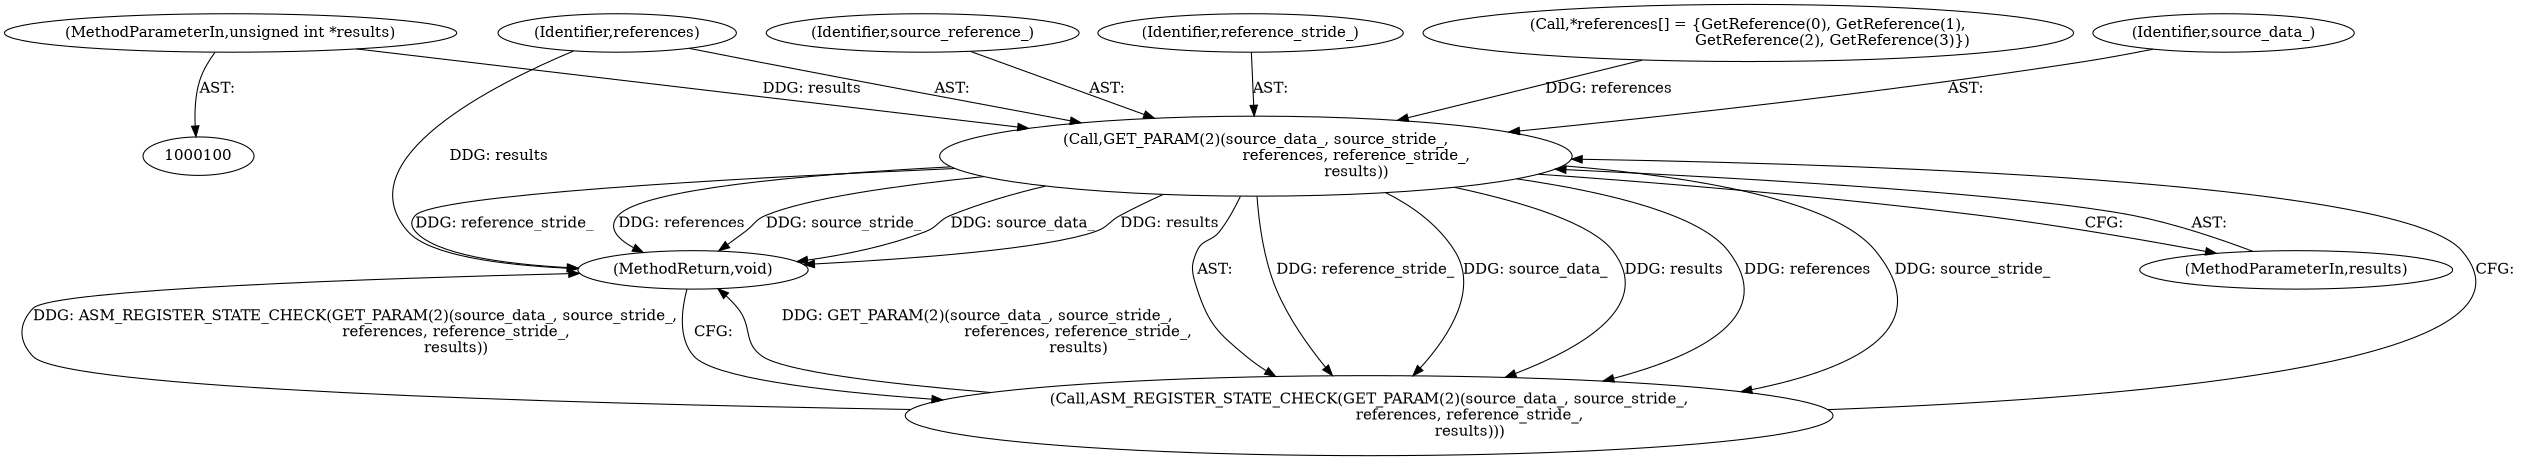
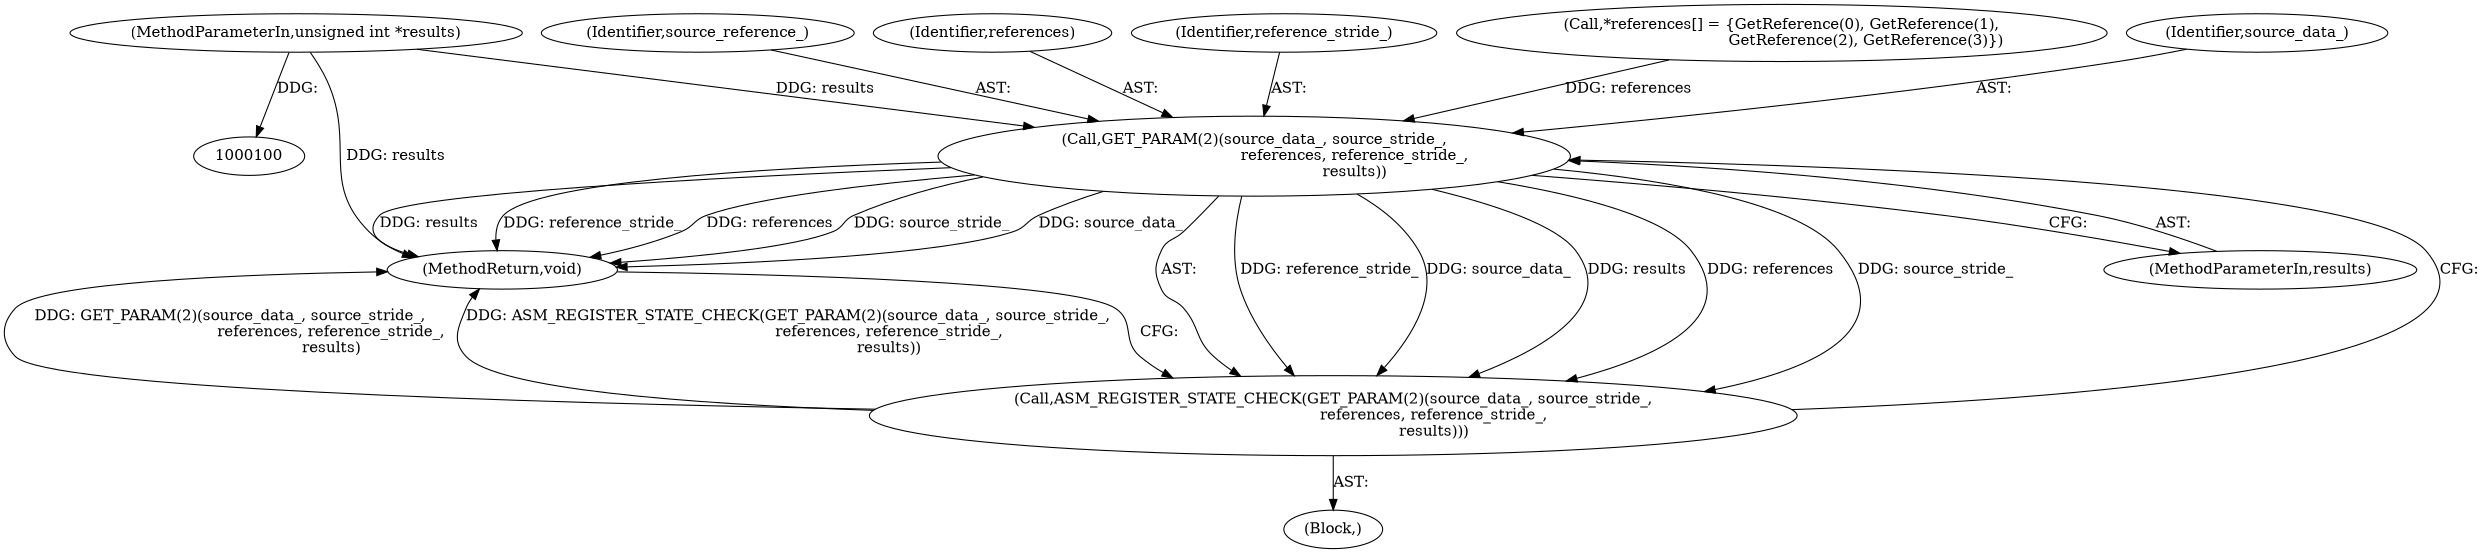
(220, 89) -> (300, 89)
(396, 178) -> (340, 163)
none -> (1333, 529)
